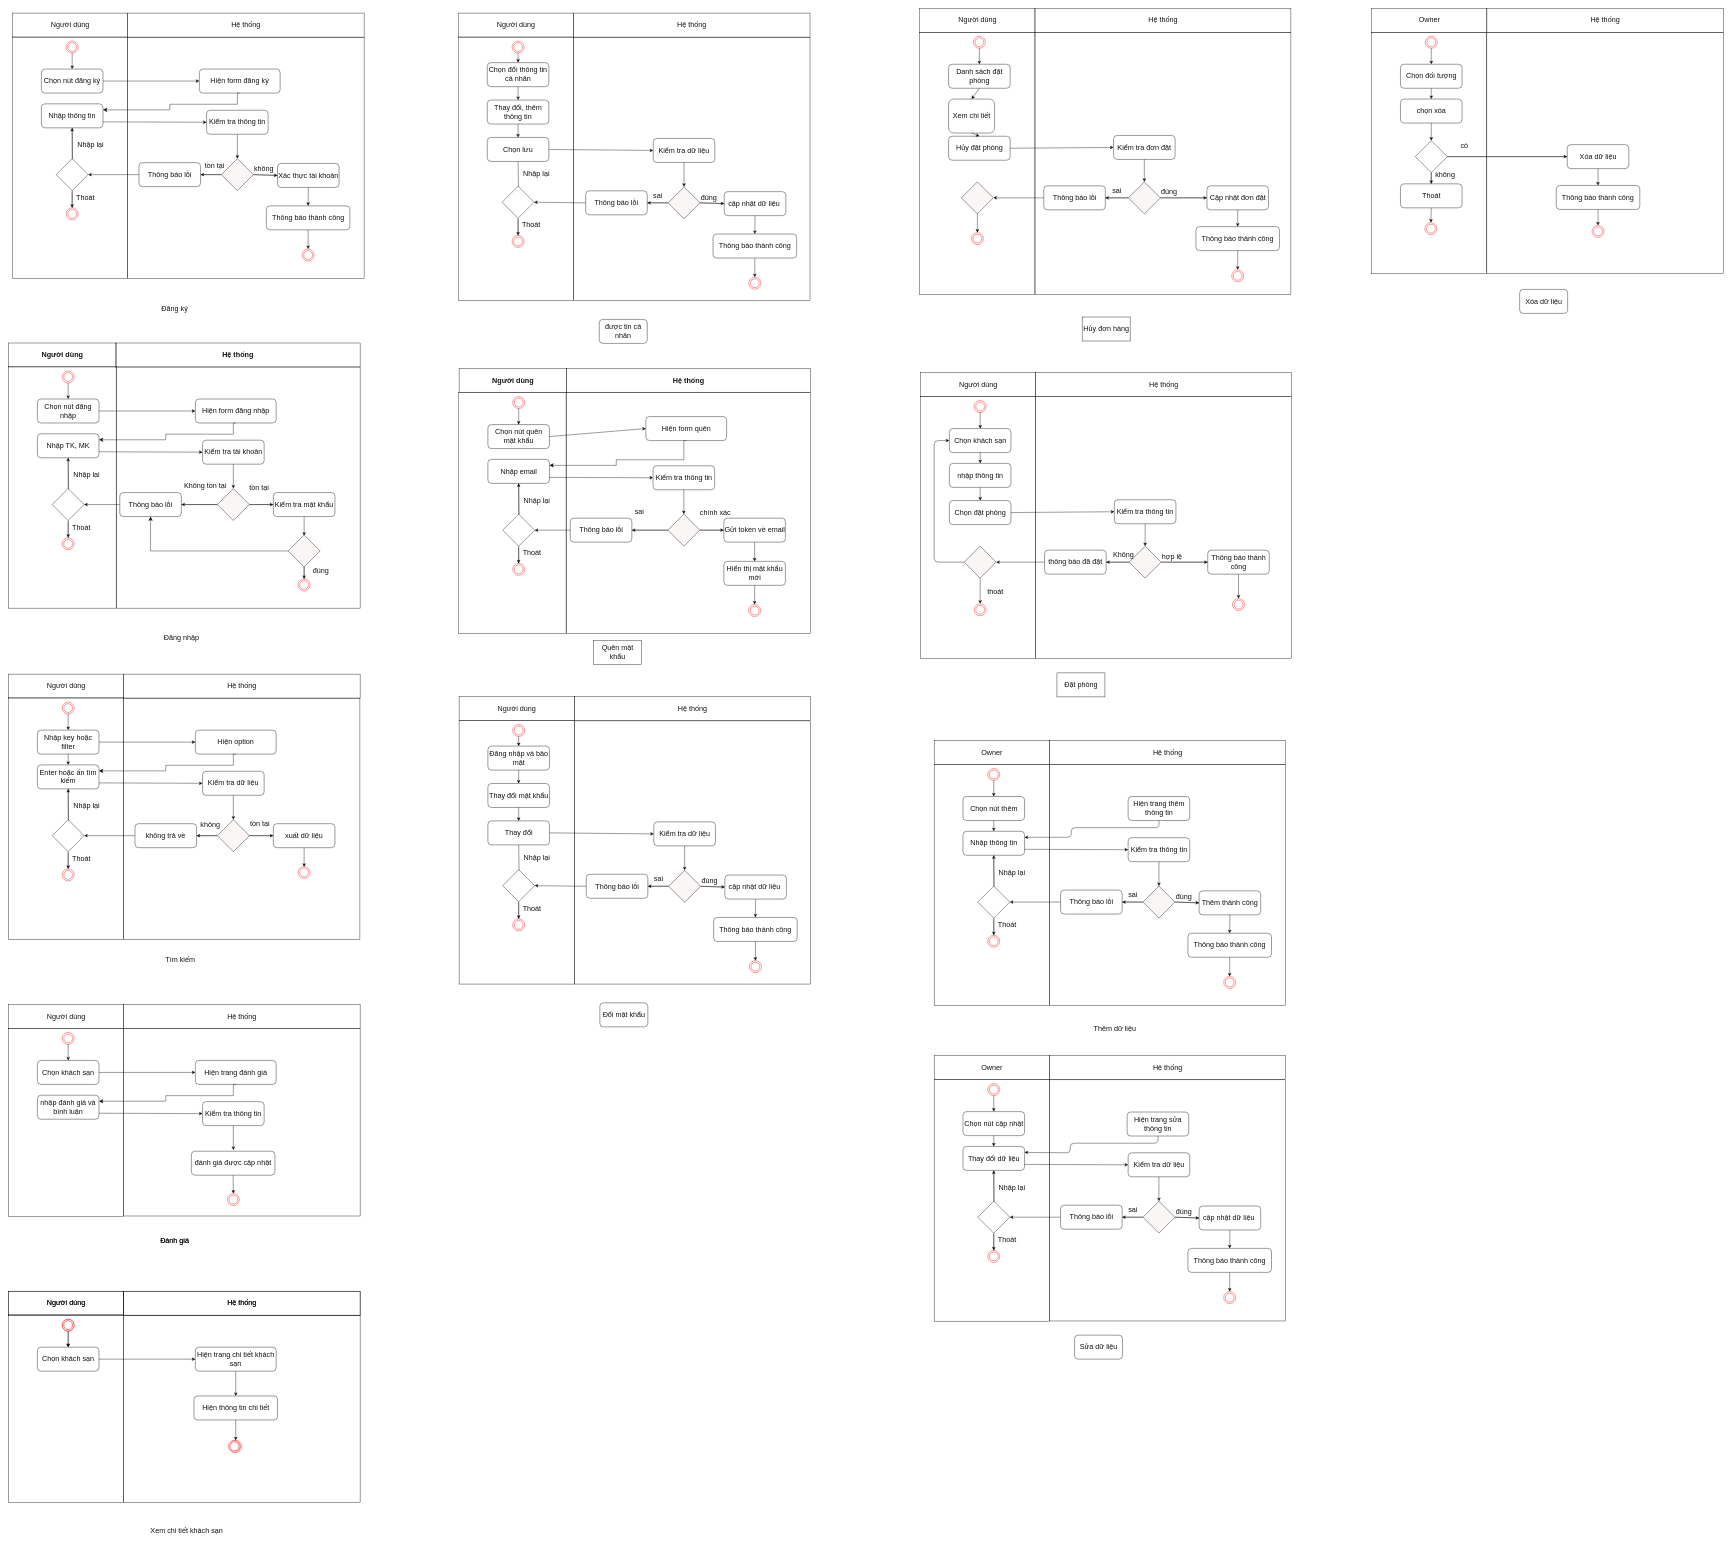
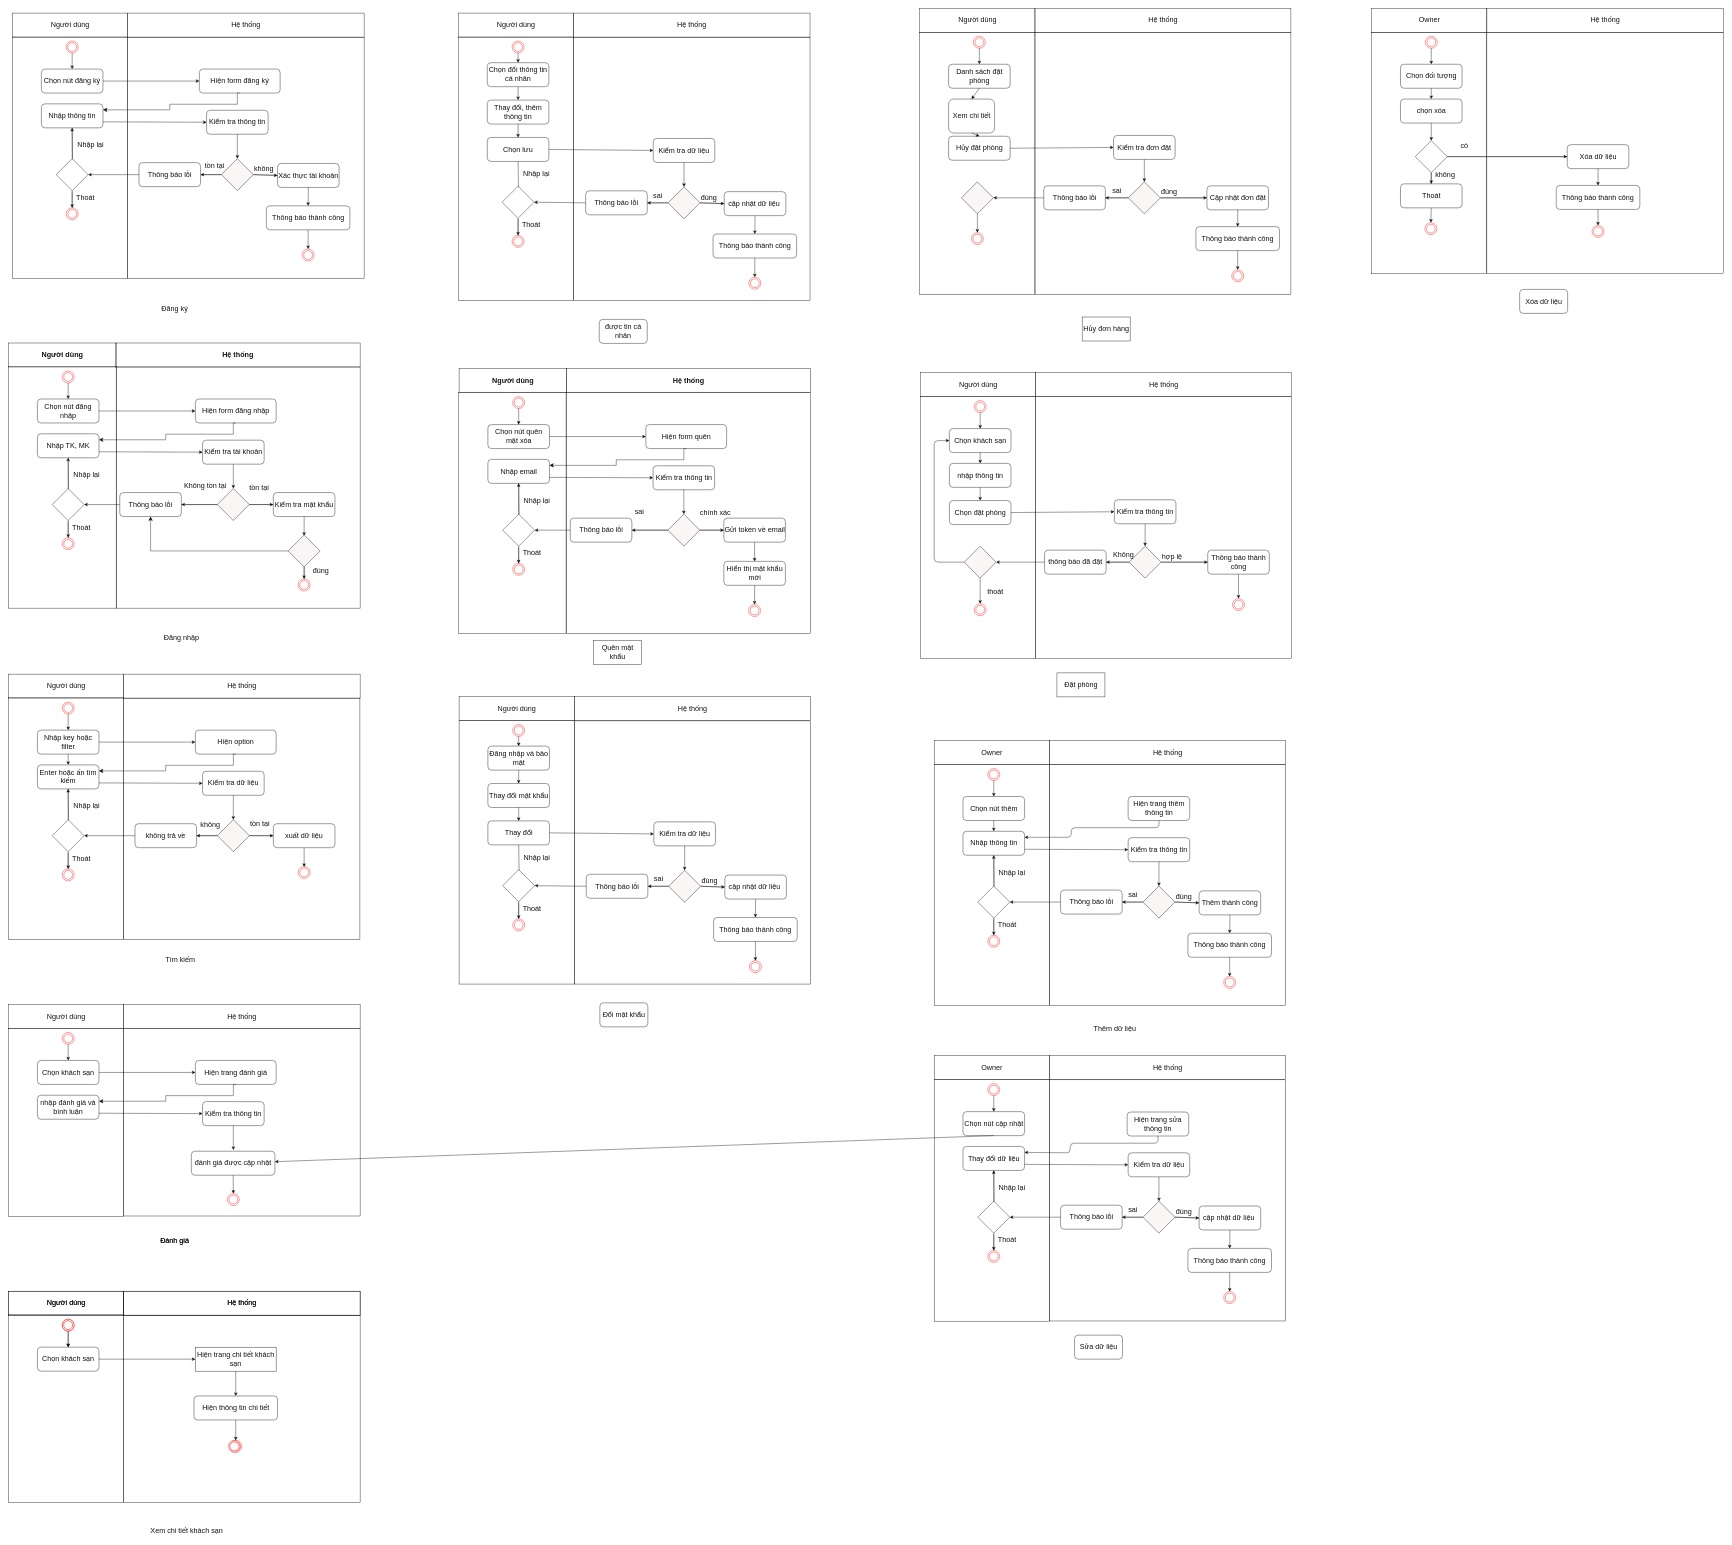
(686, 429) -> (686, 437)
(519, 437) -> (519, 437)
(994, 1142) -> (279, 1162)
(236, 1359) -> (236, 1359)
